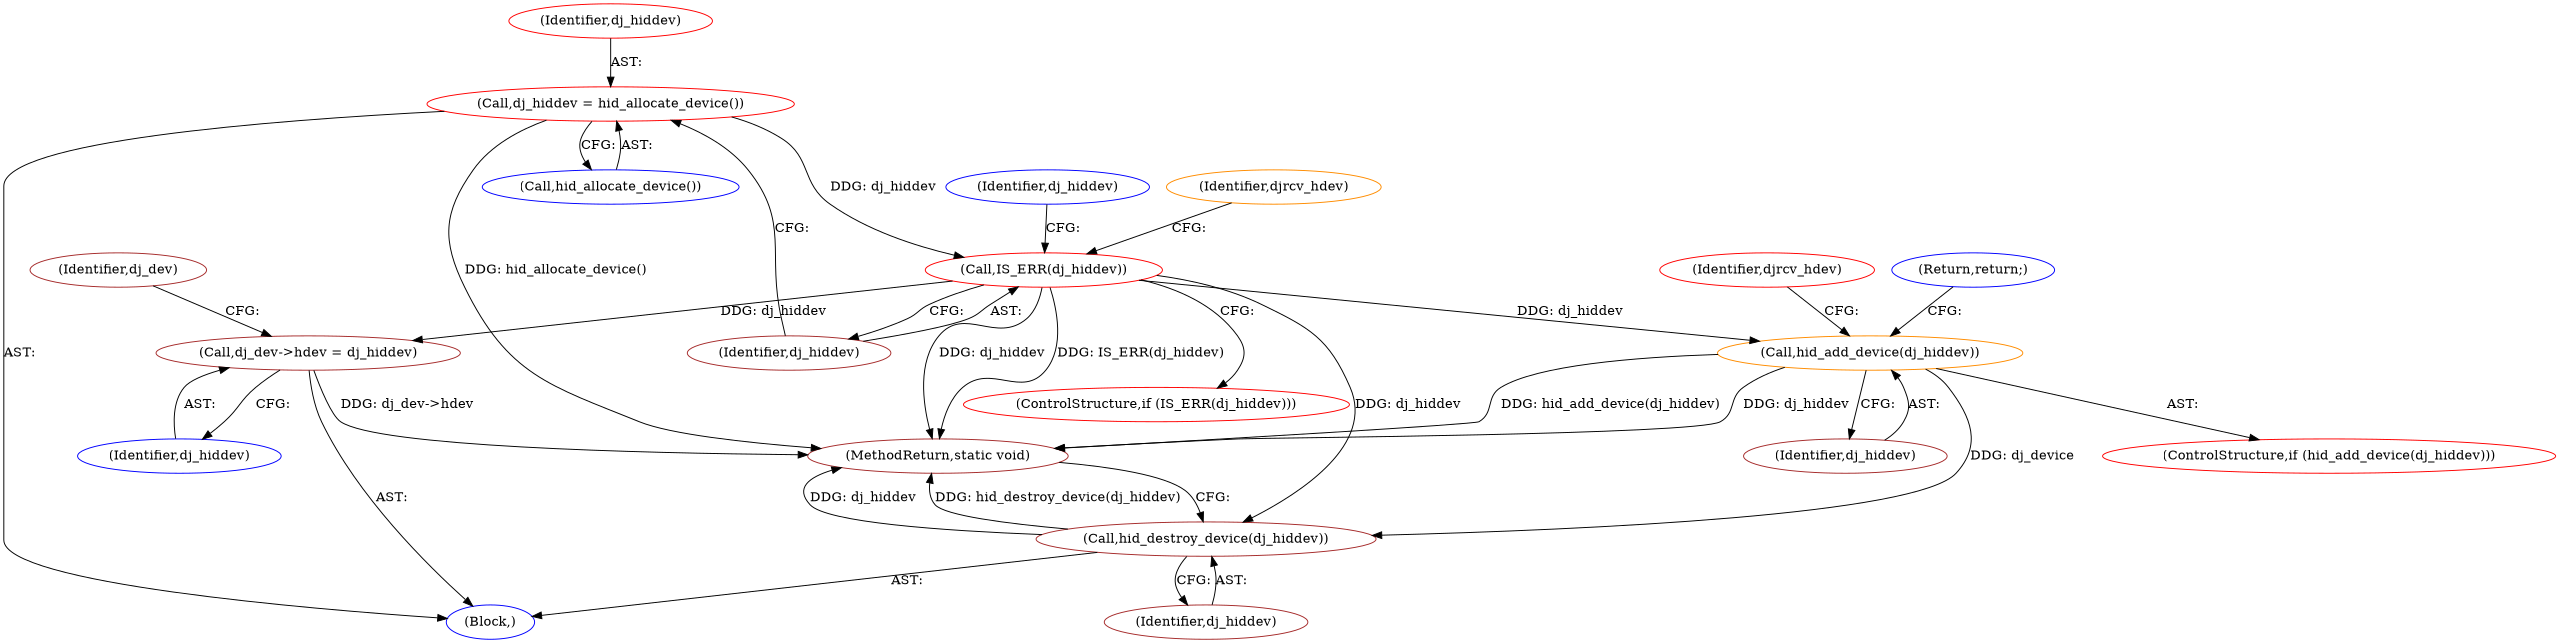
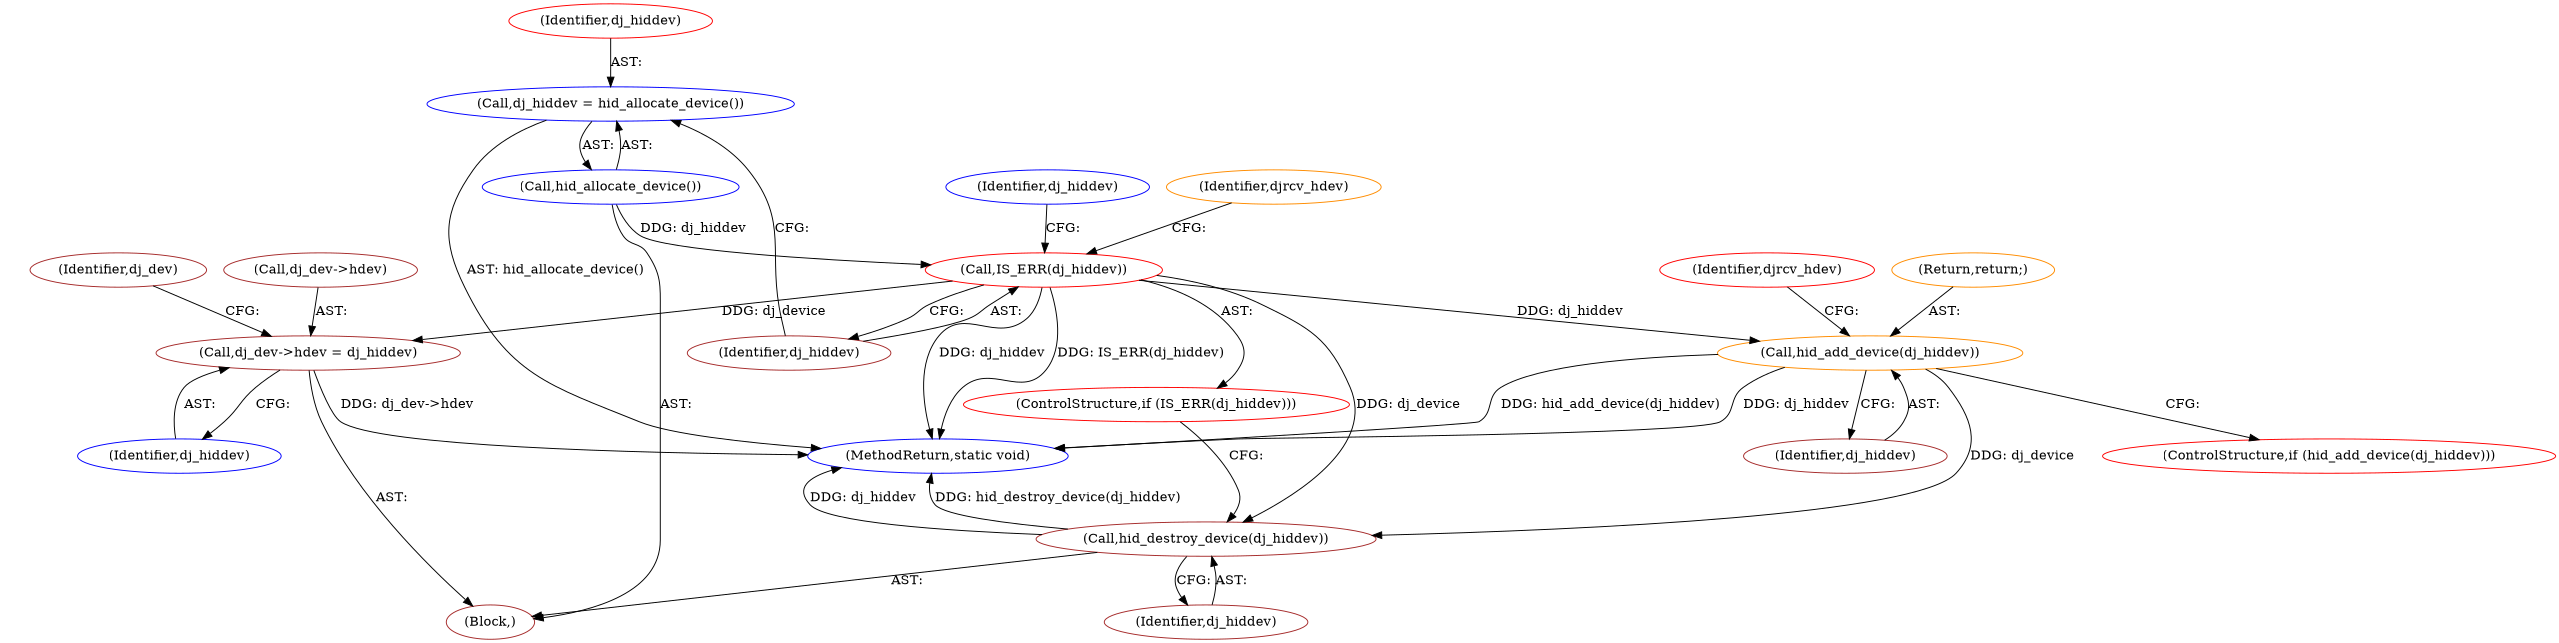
(611, 104) -> (611, 104)
(601, 146) -> (601, 146)
(829, 203) -> (760, 255)
none -> (321, 270)
(556, 270) -> (556, 270)
(1973, 270) -> (1973, 270)
(774, 312) -> (774, 312)
(1239, 312) -> (1239, 312)
(1947, 312) -> (1947, 312)
(4, 359) -> (660, 440)
(1408, 405) -> (1408, 405)
(2185, 405) -> (2185, 405)
(938, 456) -> (938, 456)
(1137, 473) -> (1222, 462)
(490, 622) -> (490, 622)
